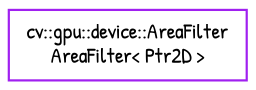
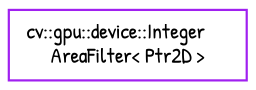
(128, 45) -> (128, 45)
